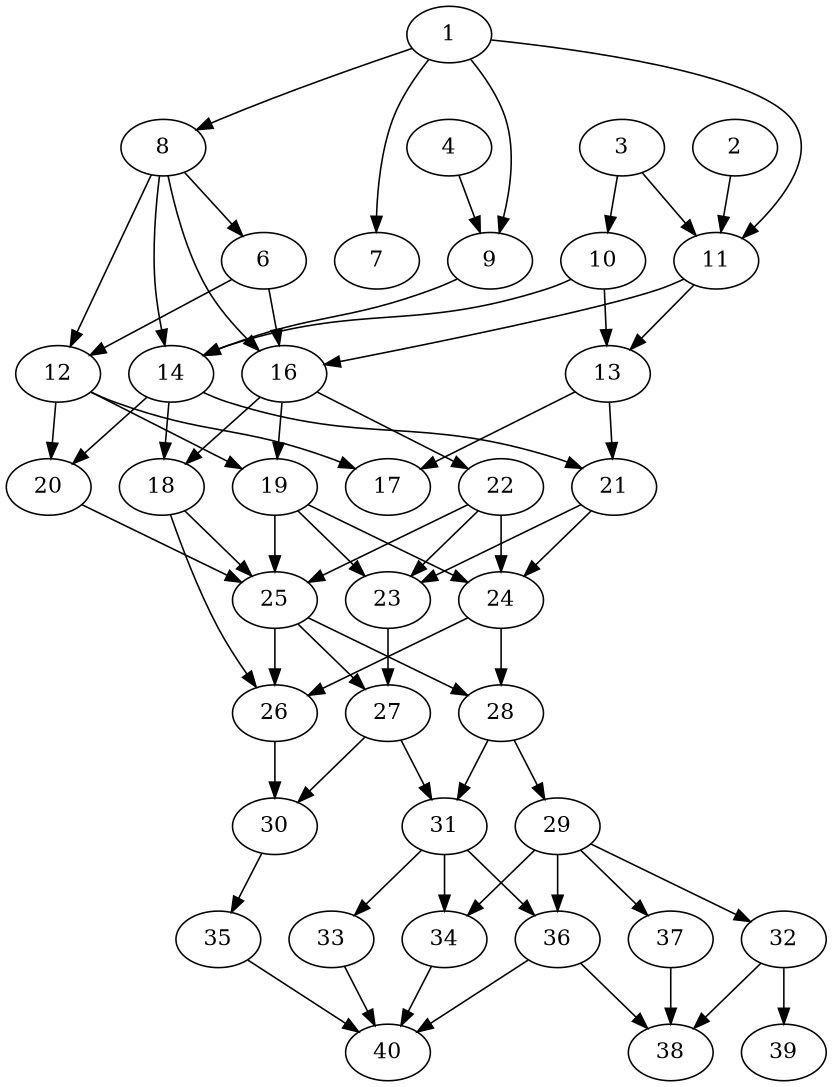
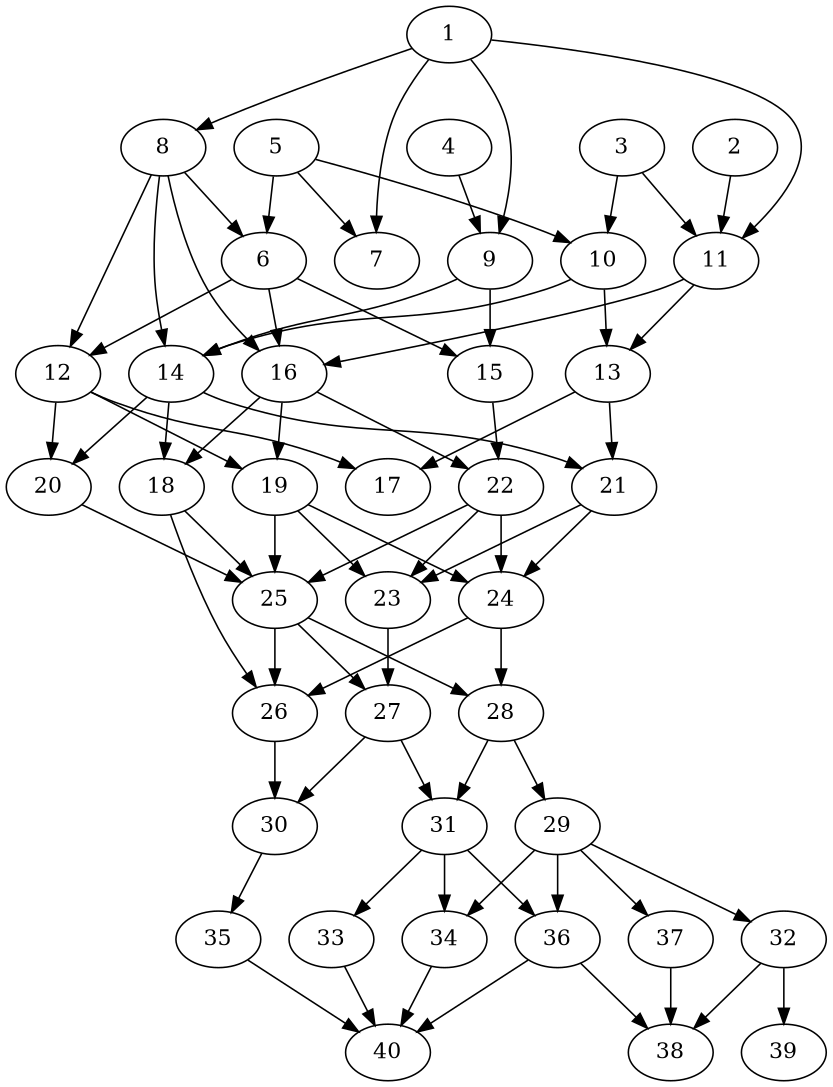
none -> (276, 148)
none -> (490, 374)
